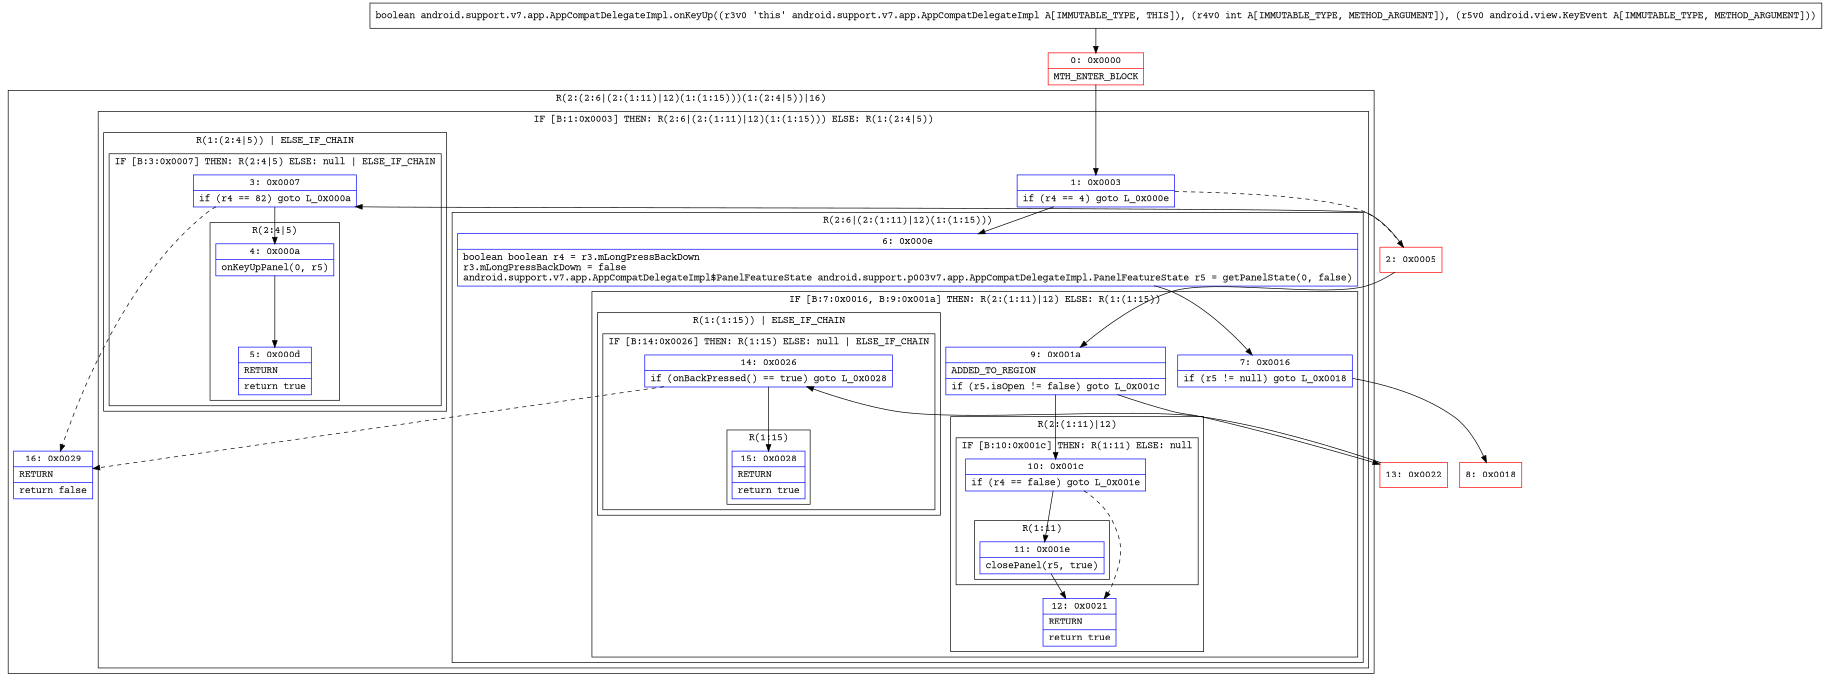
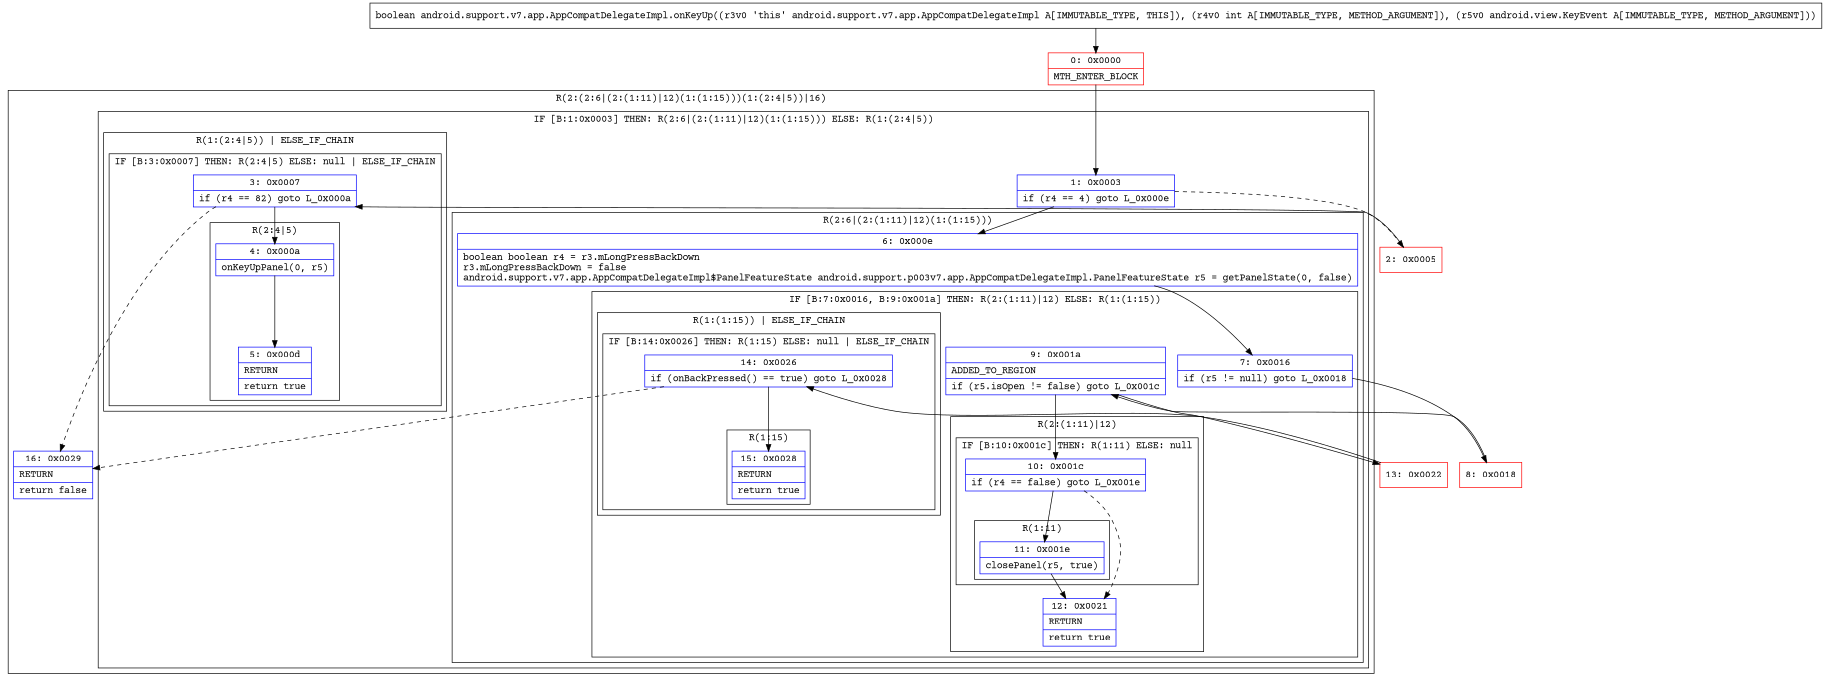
(1235, 287) -> (1314, 412)
